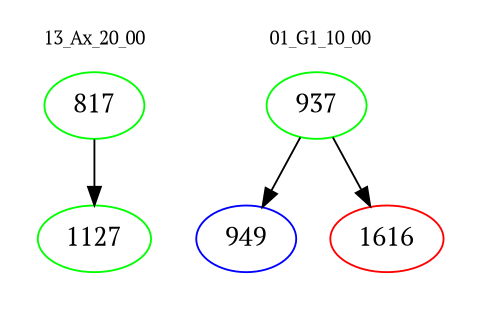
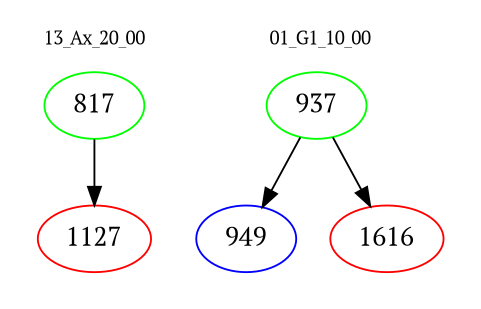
(94, 239) -> (94, 239)
